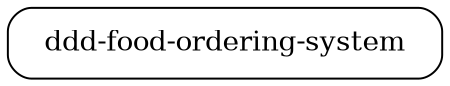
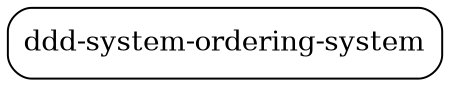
(225, 43) -> (225, 43)
